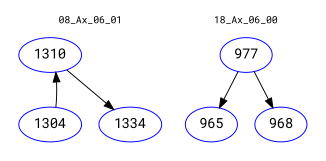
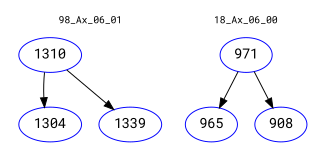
(91, 21) -> (91, 21)
(246, 55) -> (246, 55)
(57, 95) -> (44, 85)
(130, 125) -> (130, 125)
(281, 125) -> (281, 125)
